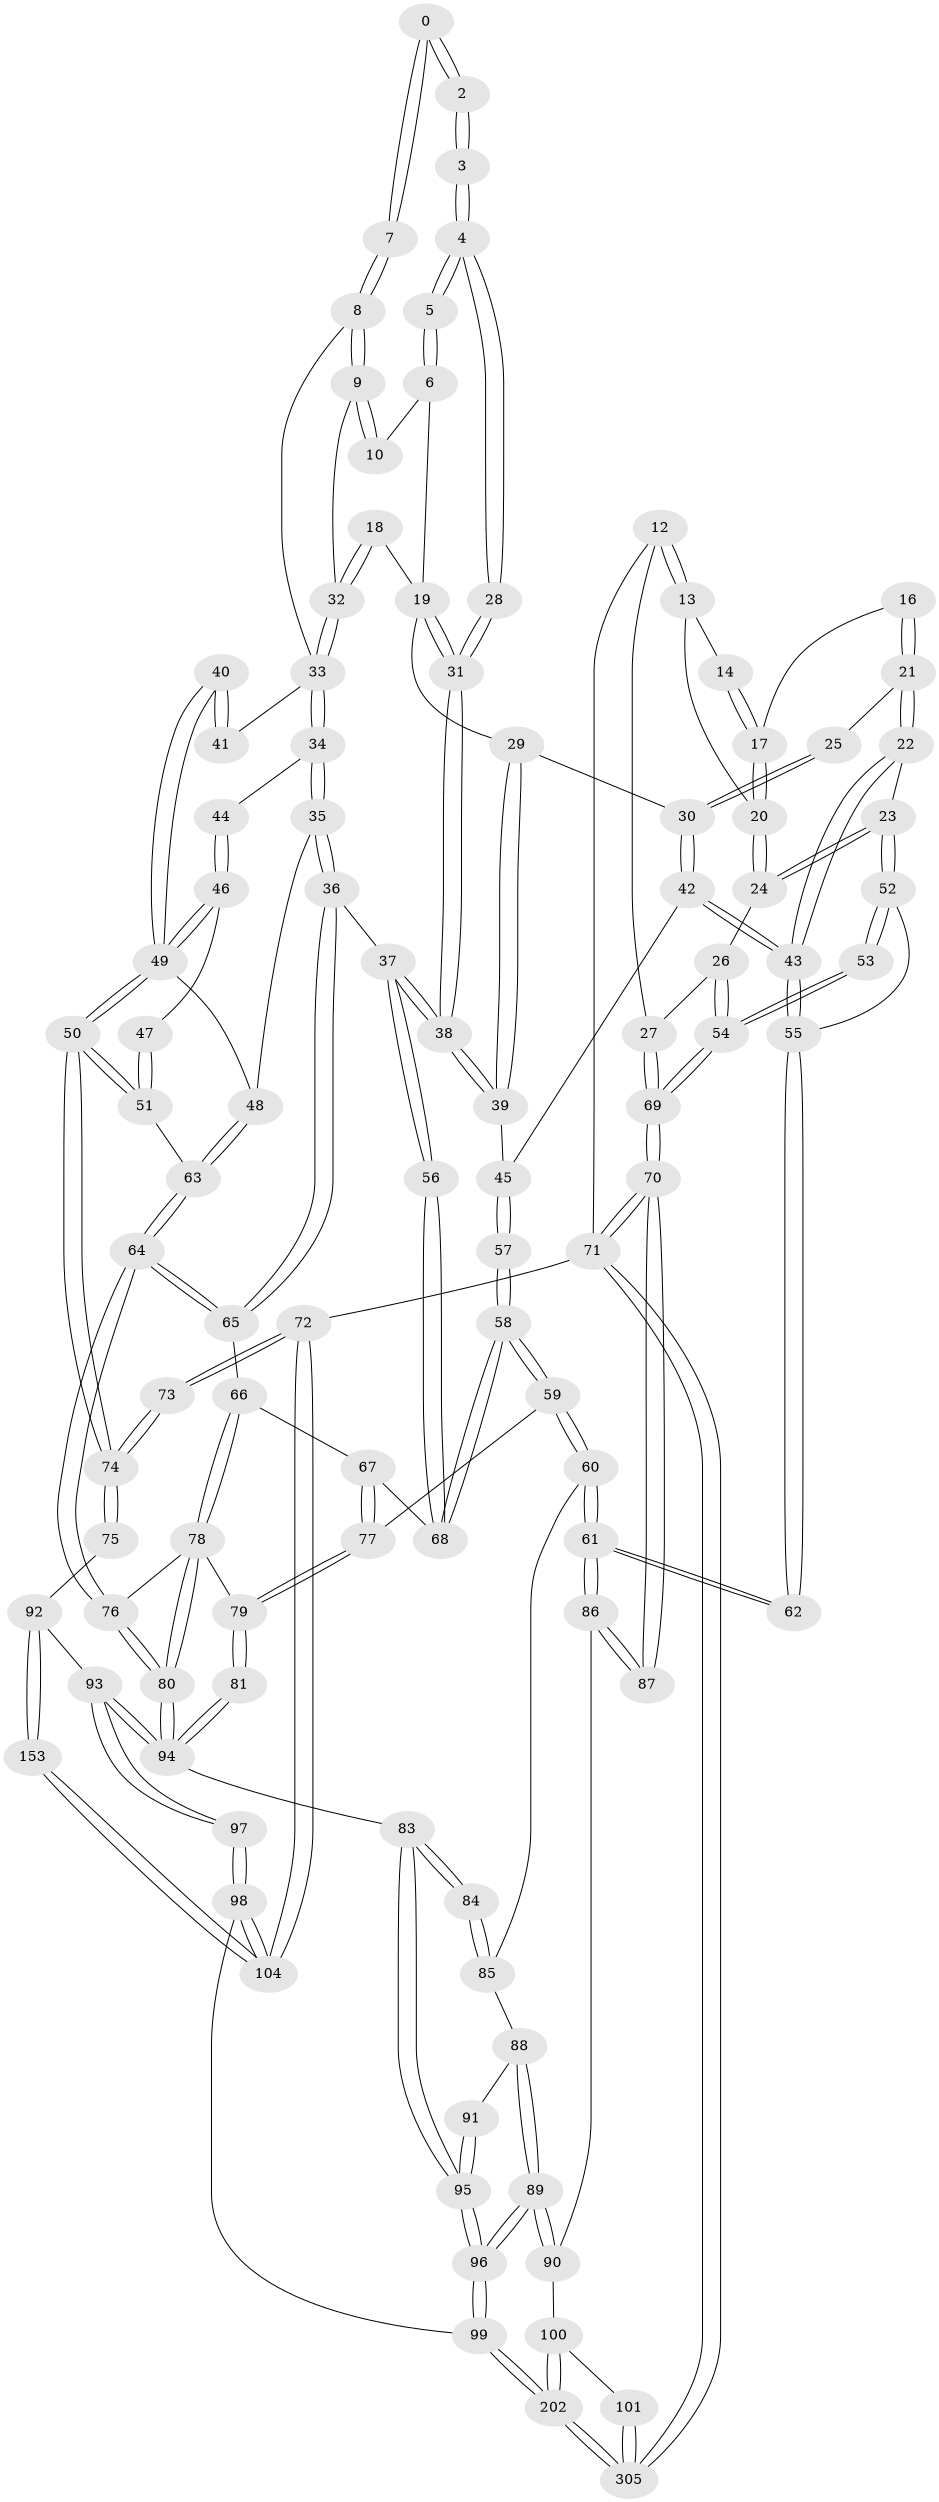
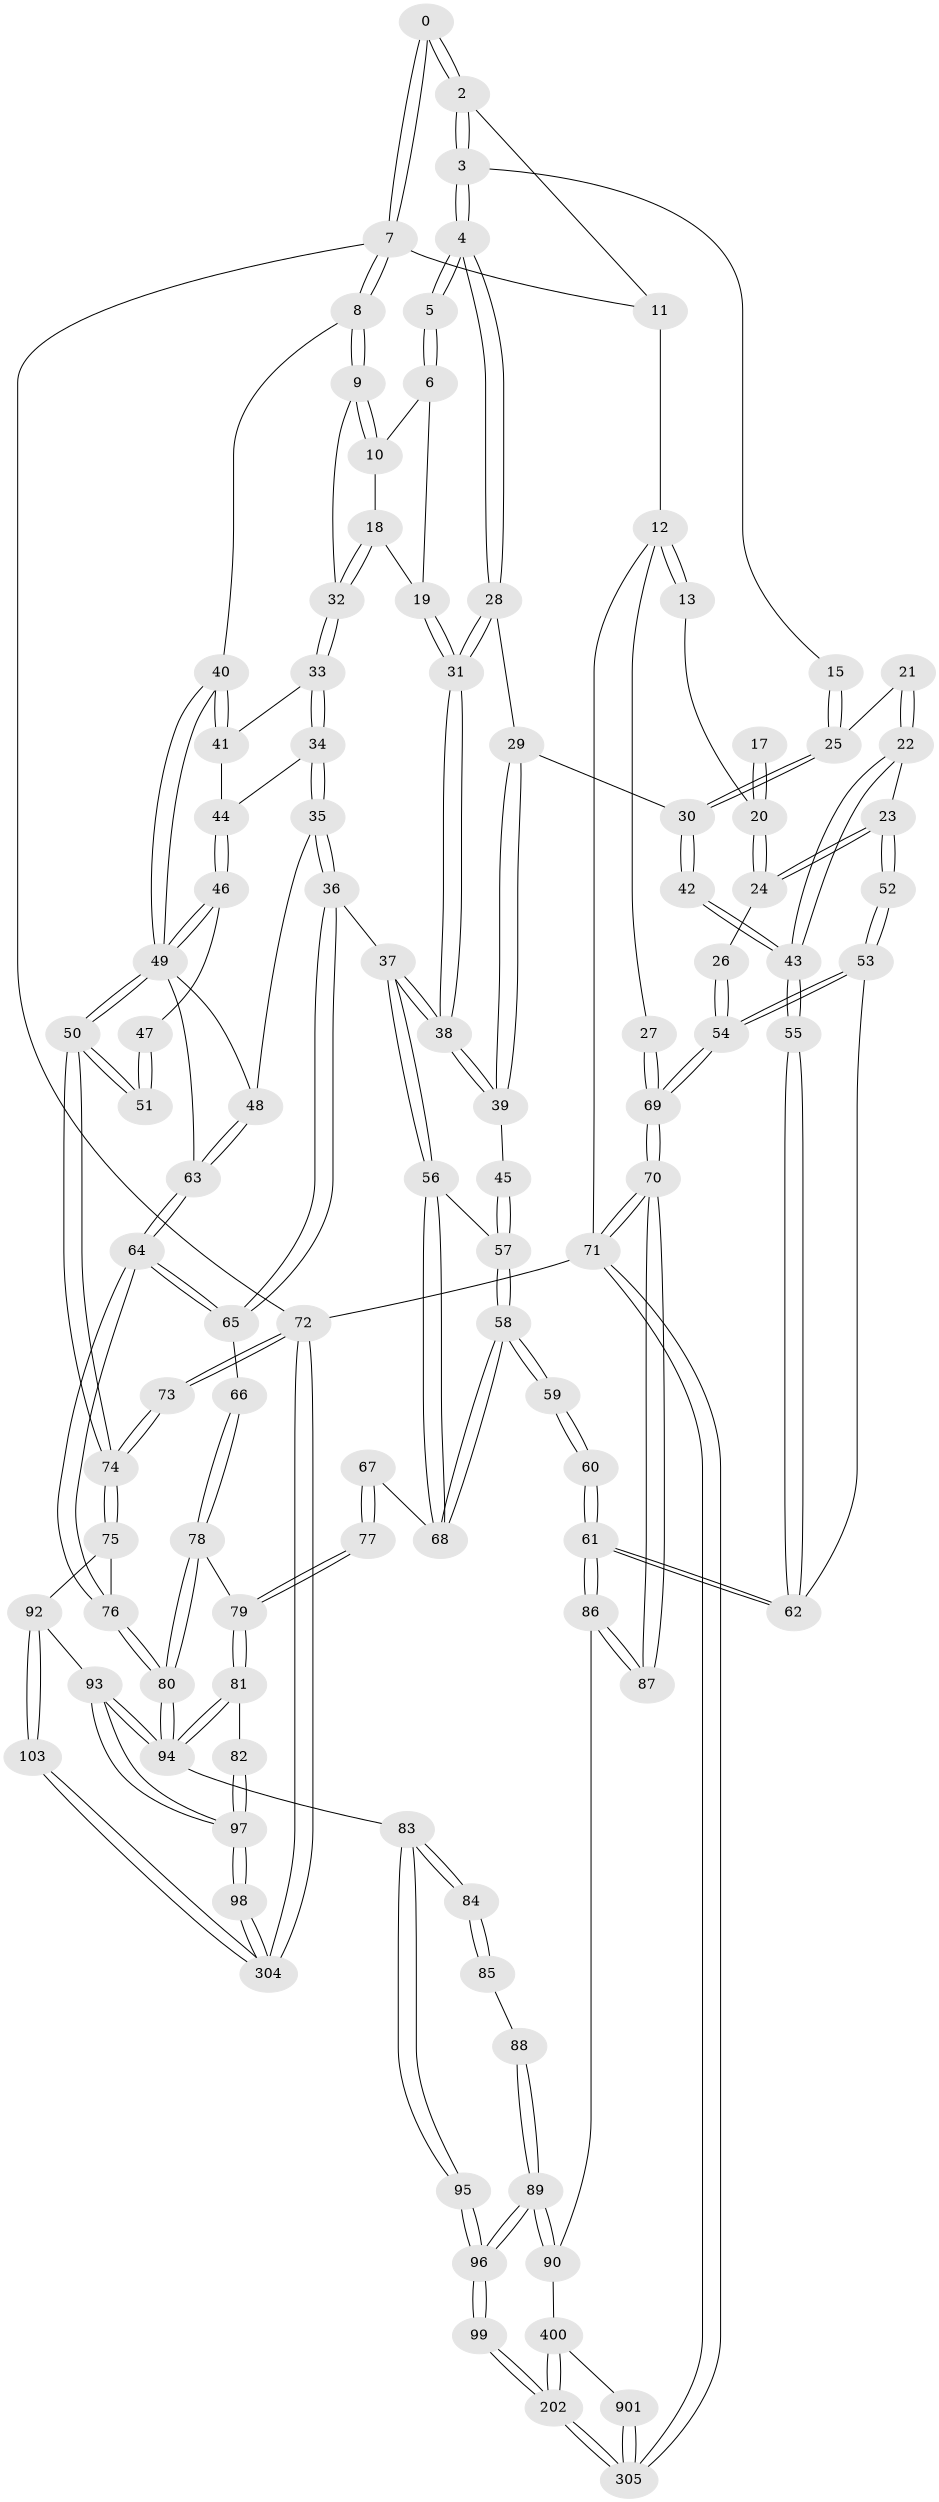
none -> (660, 311)
(282, 485) -> (234, 468)
none -> (375, 492)
(908, 600) -> none
(726, 673) -> none
none -> (836, 673)
(424, 696) -> (506, 673)
none -> (18, 708)
none -> (222, 781)
(896, 989) -> none
(686, 998) -> none
(604, 1022) -> none
(169, 1143) -> (190, 1069)
none -> (467, 1215)
none -> (857, 1294)
(304, 1432) -> none
(479, 1454) -> none
(154, 1577) -> (111, 1577)
(531, 1718) -> none
(33, 1757) -> (33, 1757)
none -> (240, 1757)
(269, 1974) -> (269, 1974)
(472, 2119) -> none
(214, 2206) -> none
(554, 2336) -> (554, 2336)
(629, 2408) -> (629, 2408)
